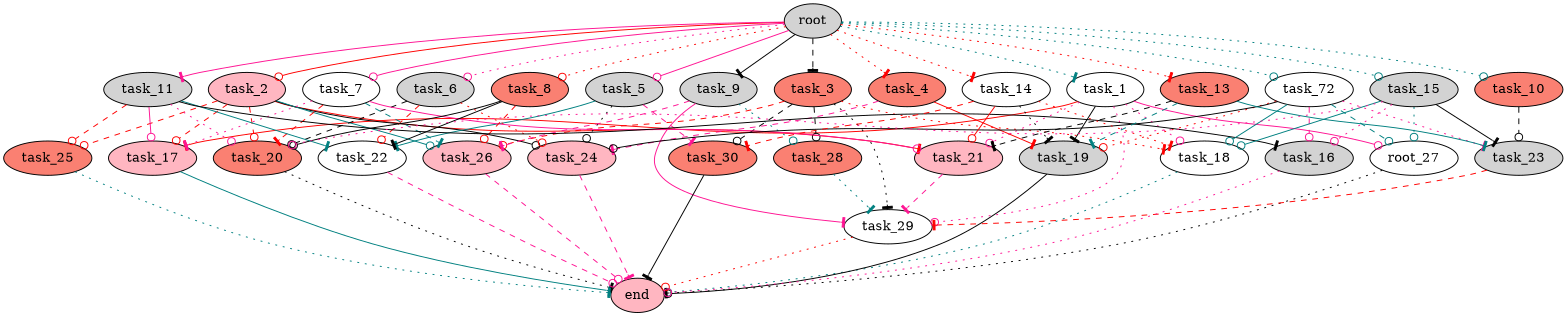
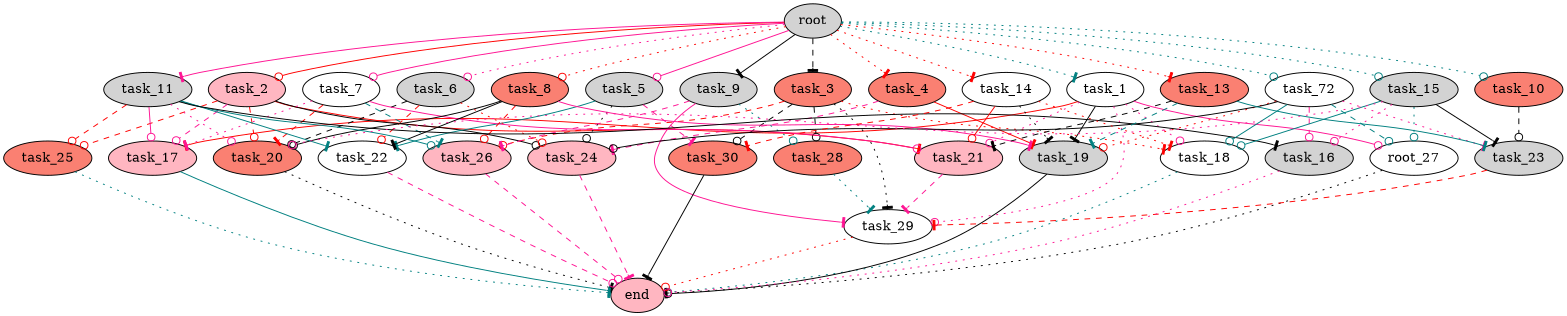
(207, 119) -> (207, 119)
(351, 123) -> (303, 123)
none -> (792, 125)
